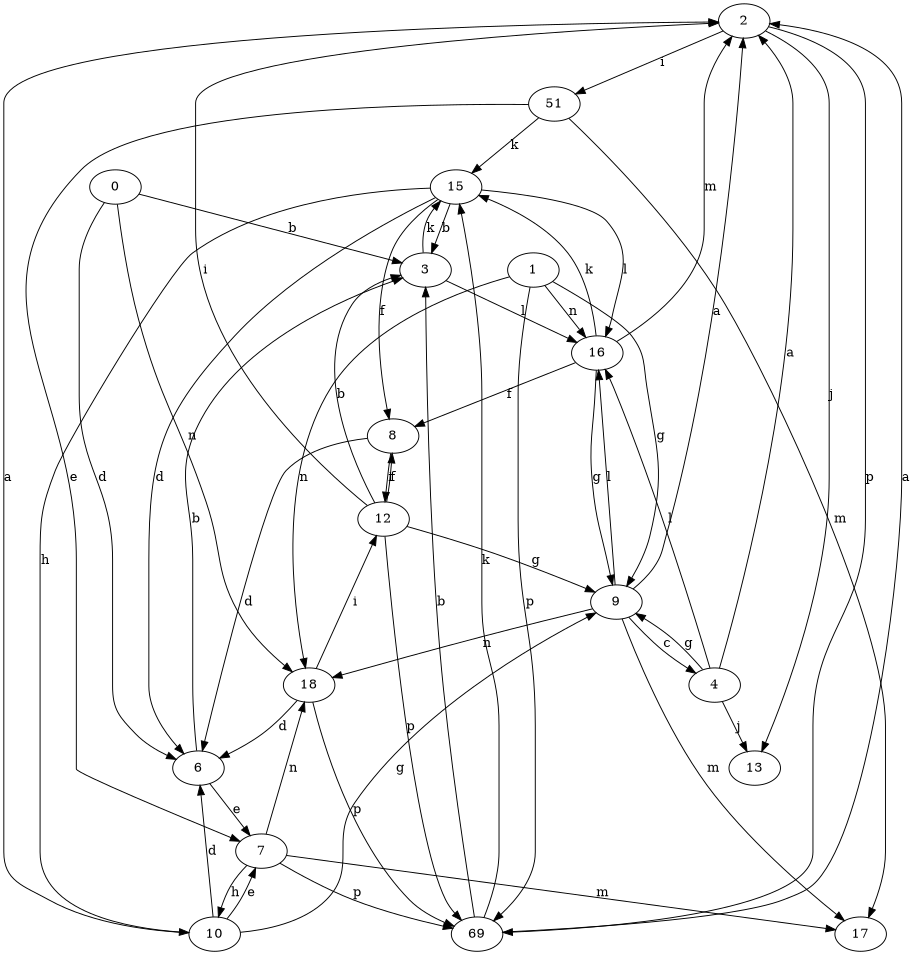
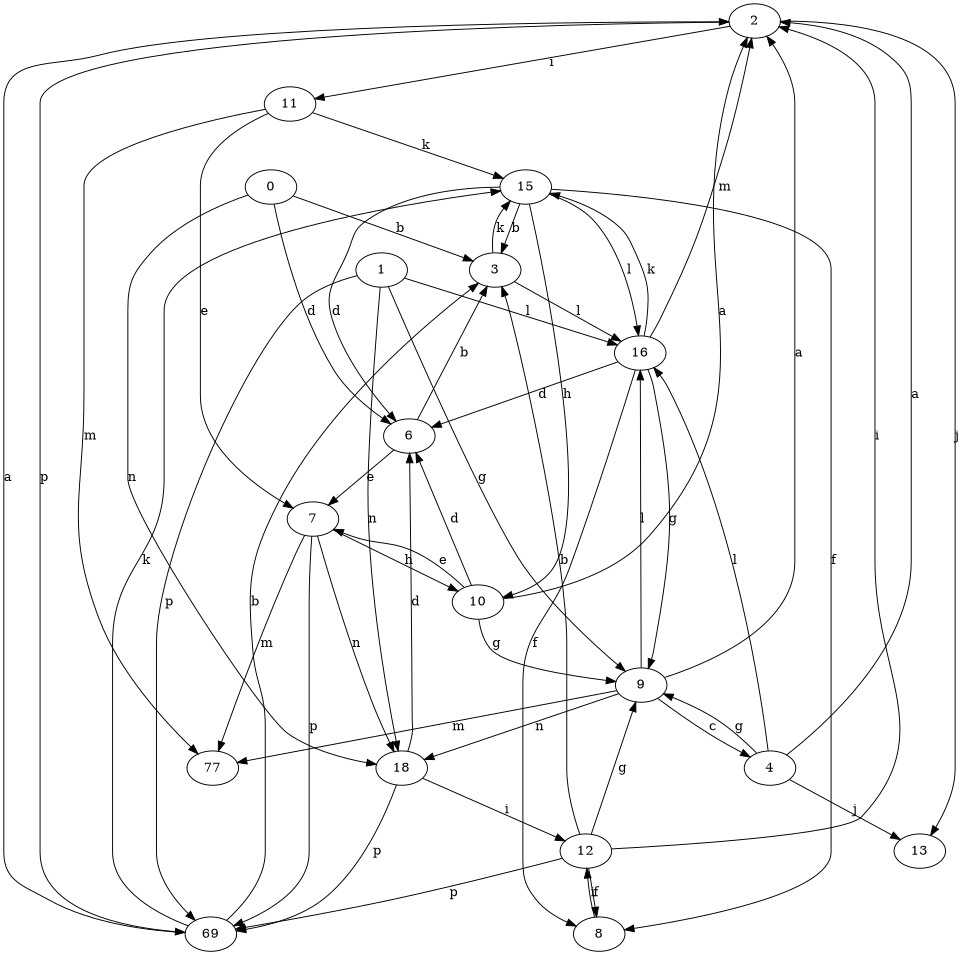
(554, 104) -> (290, 104)
(573, 312) -> (528, 312)
(252, 561) -> (538, 390)
(861, 934) -> (213, 768)
